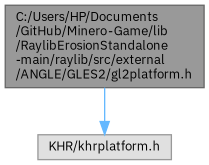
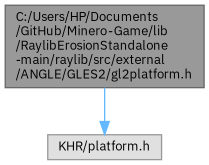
(105, 147) -> (105, 147)
